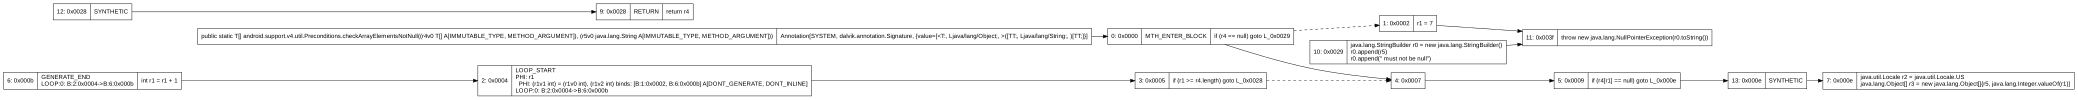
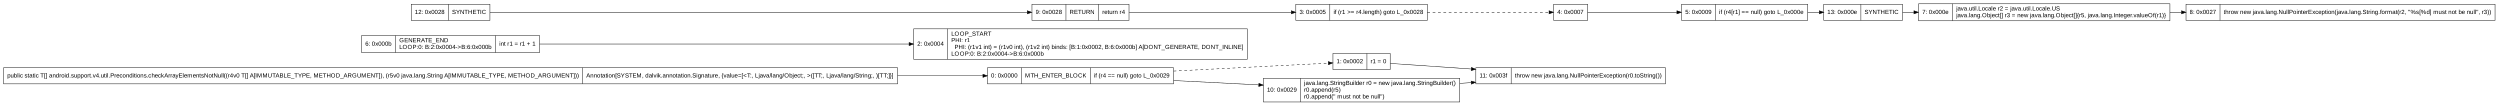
none -> (2341, 12)
(1425, 23) -> (1379, 61)
(1305, 67) -> (1216, 83)
(971, 81) -> (1210, 12)
